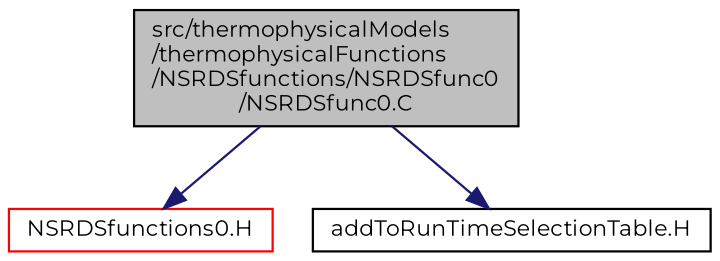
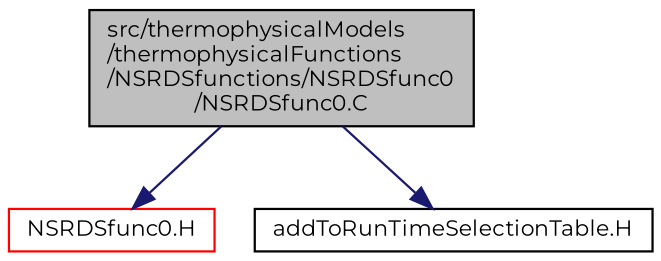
(141, 230) -> (112, 230)
